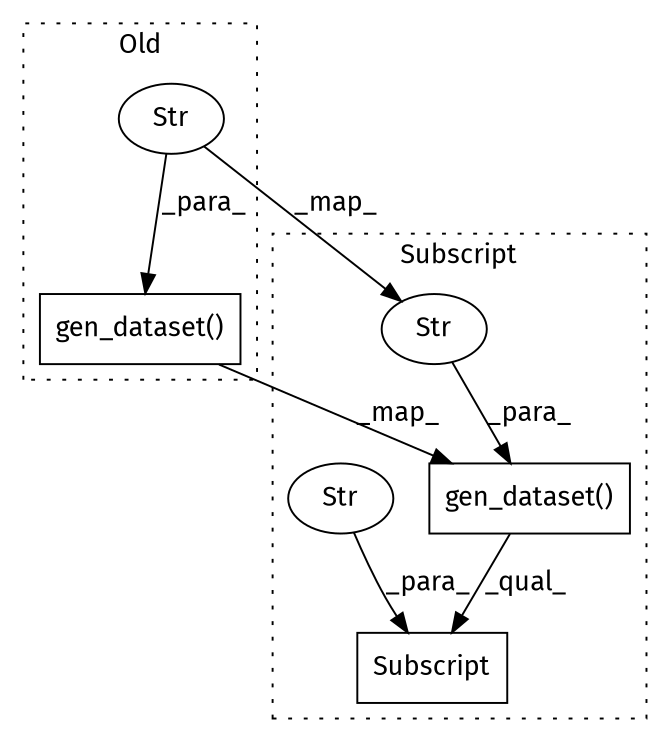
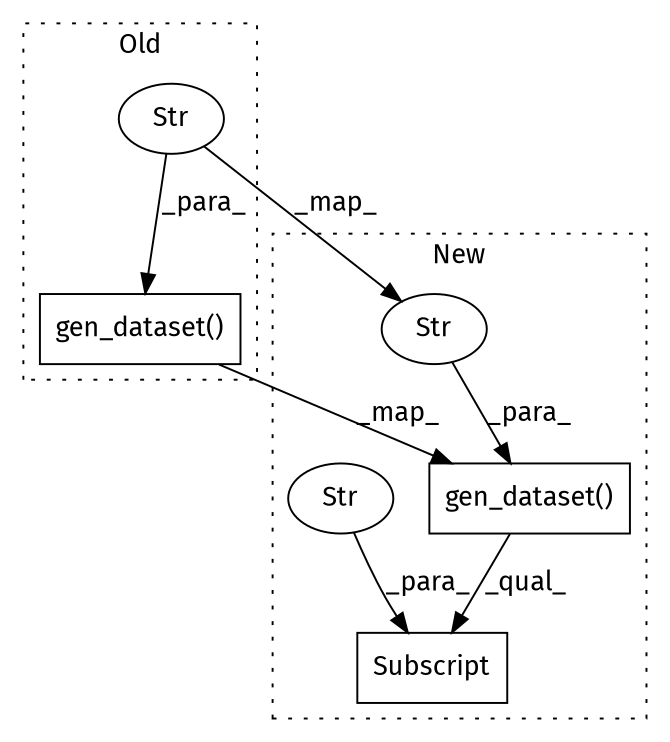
(460, 256) -> (460, 256)
